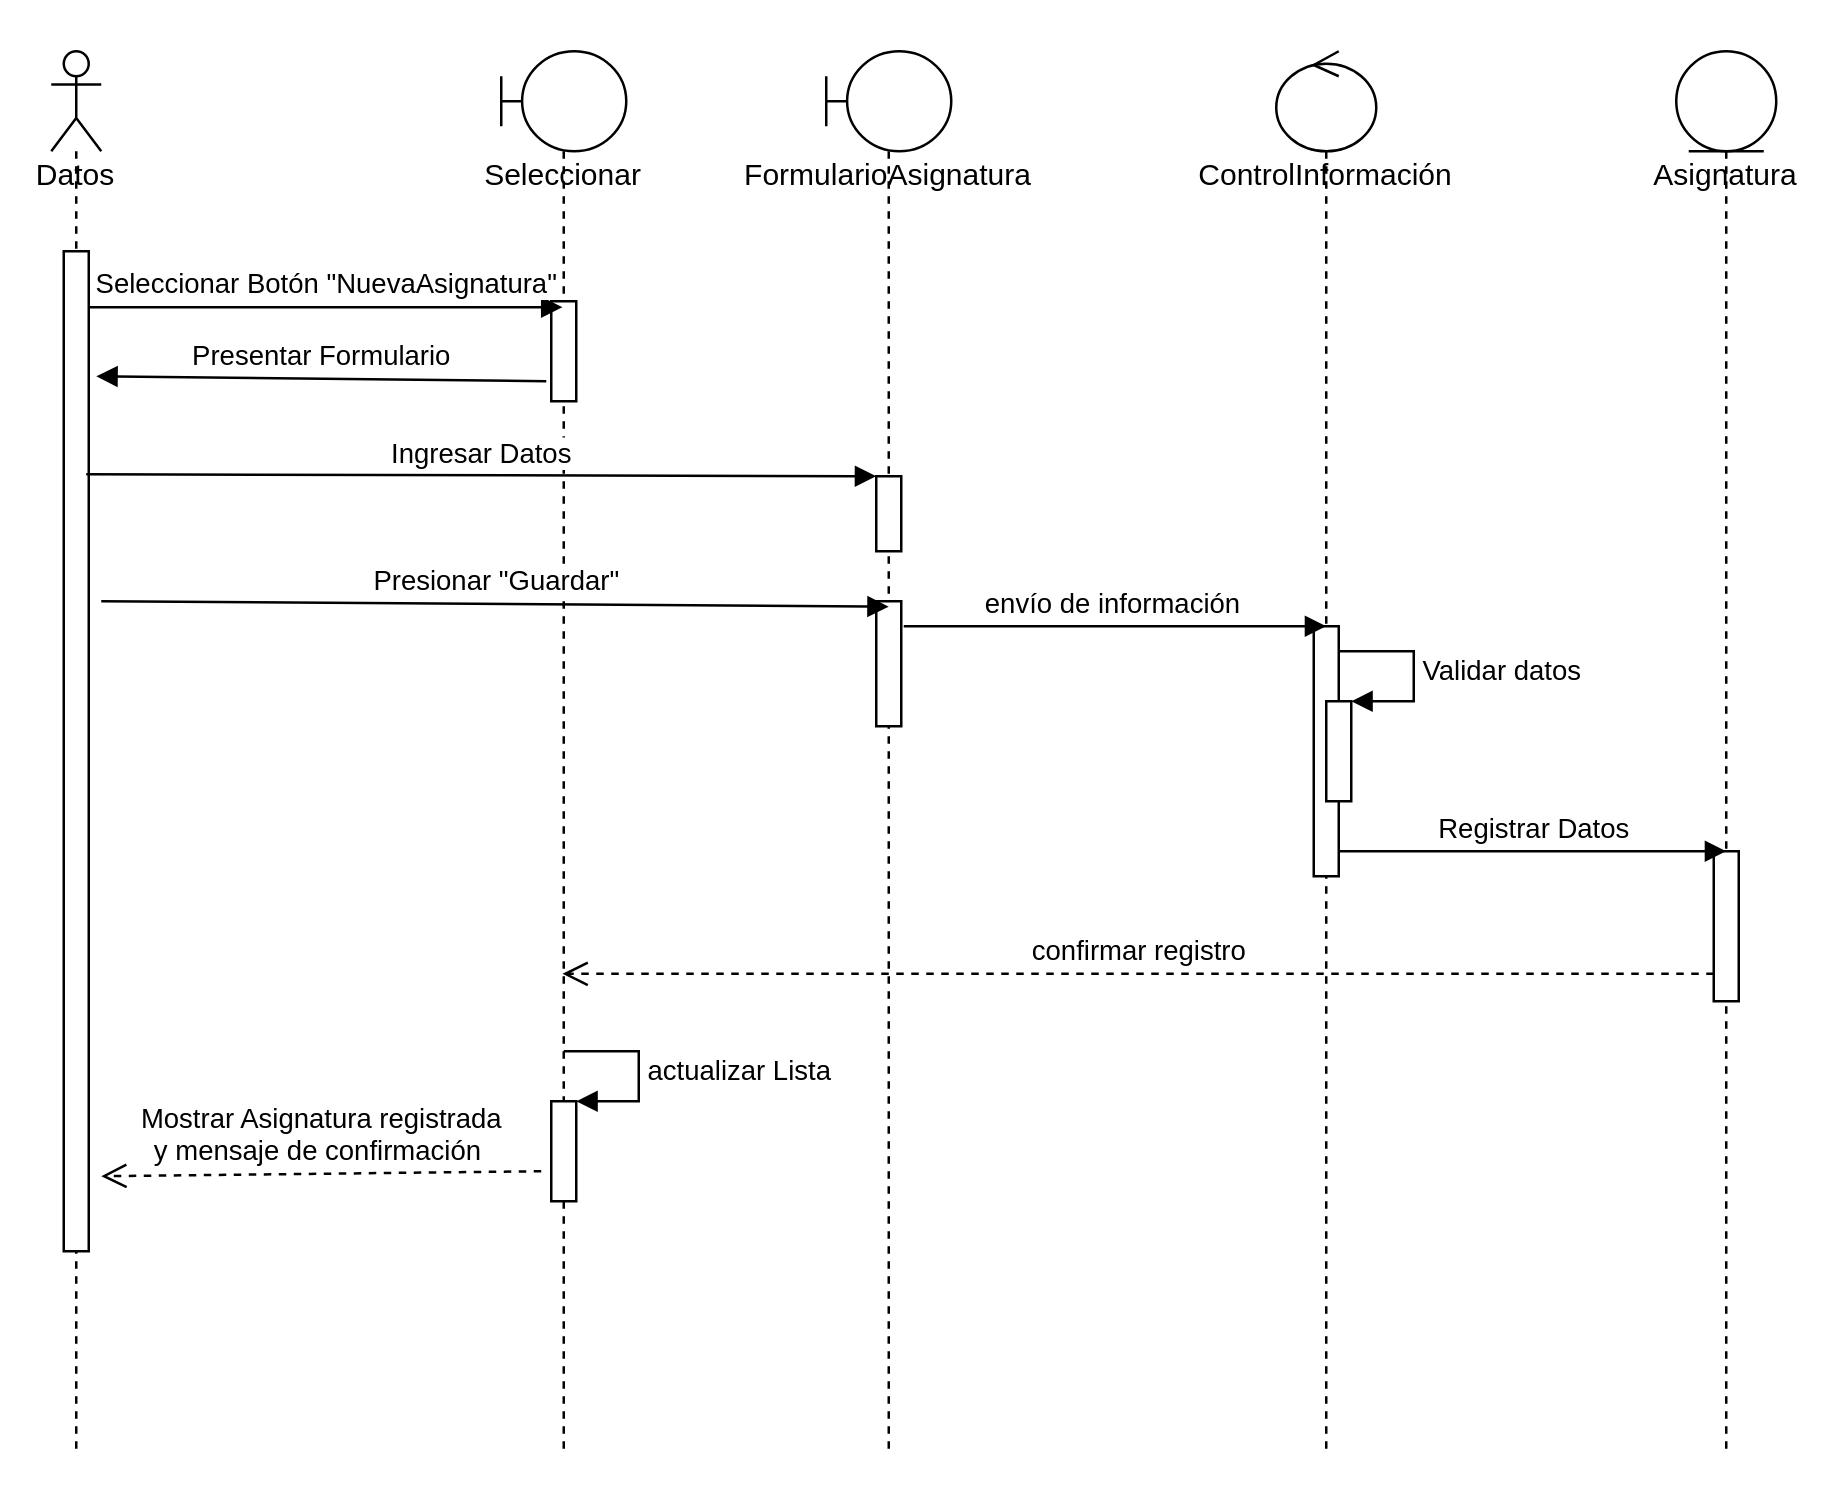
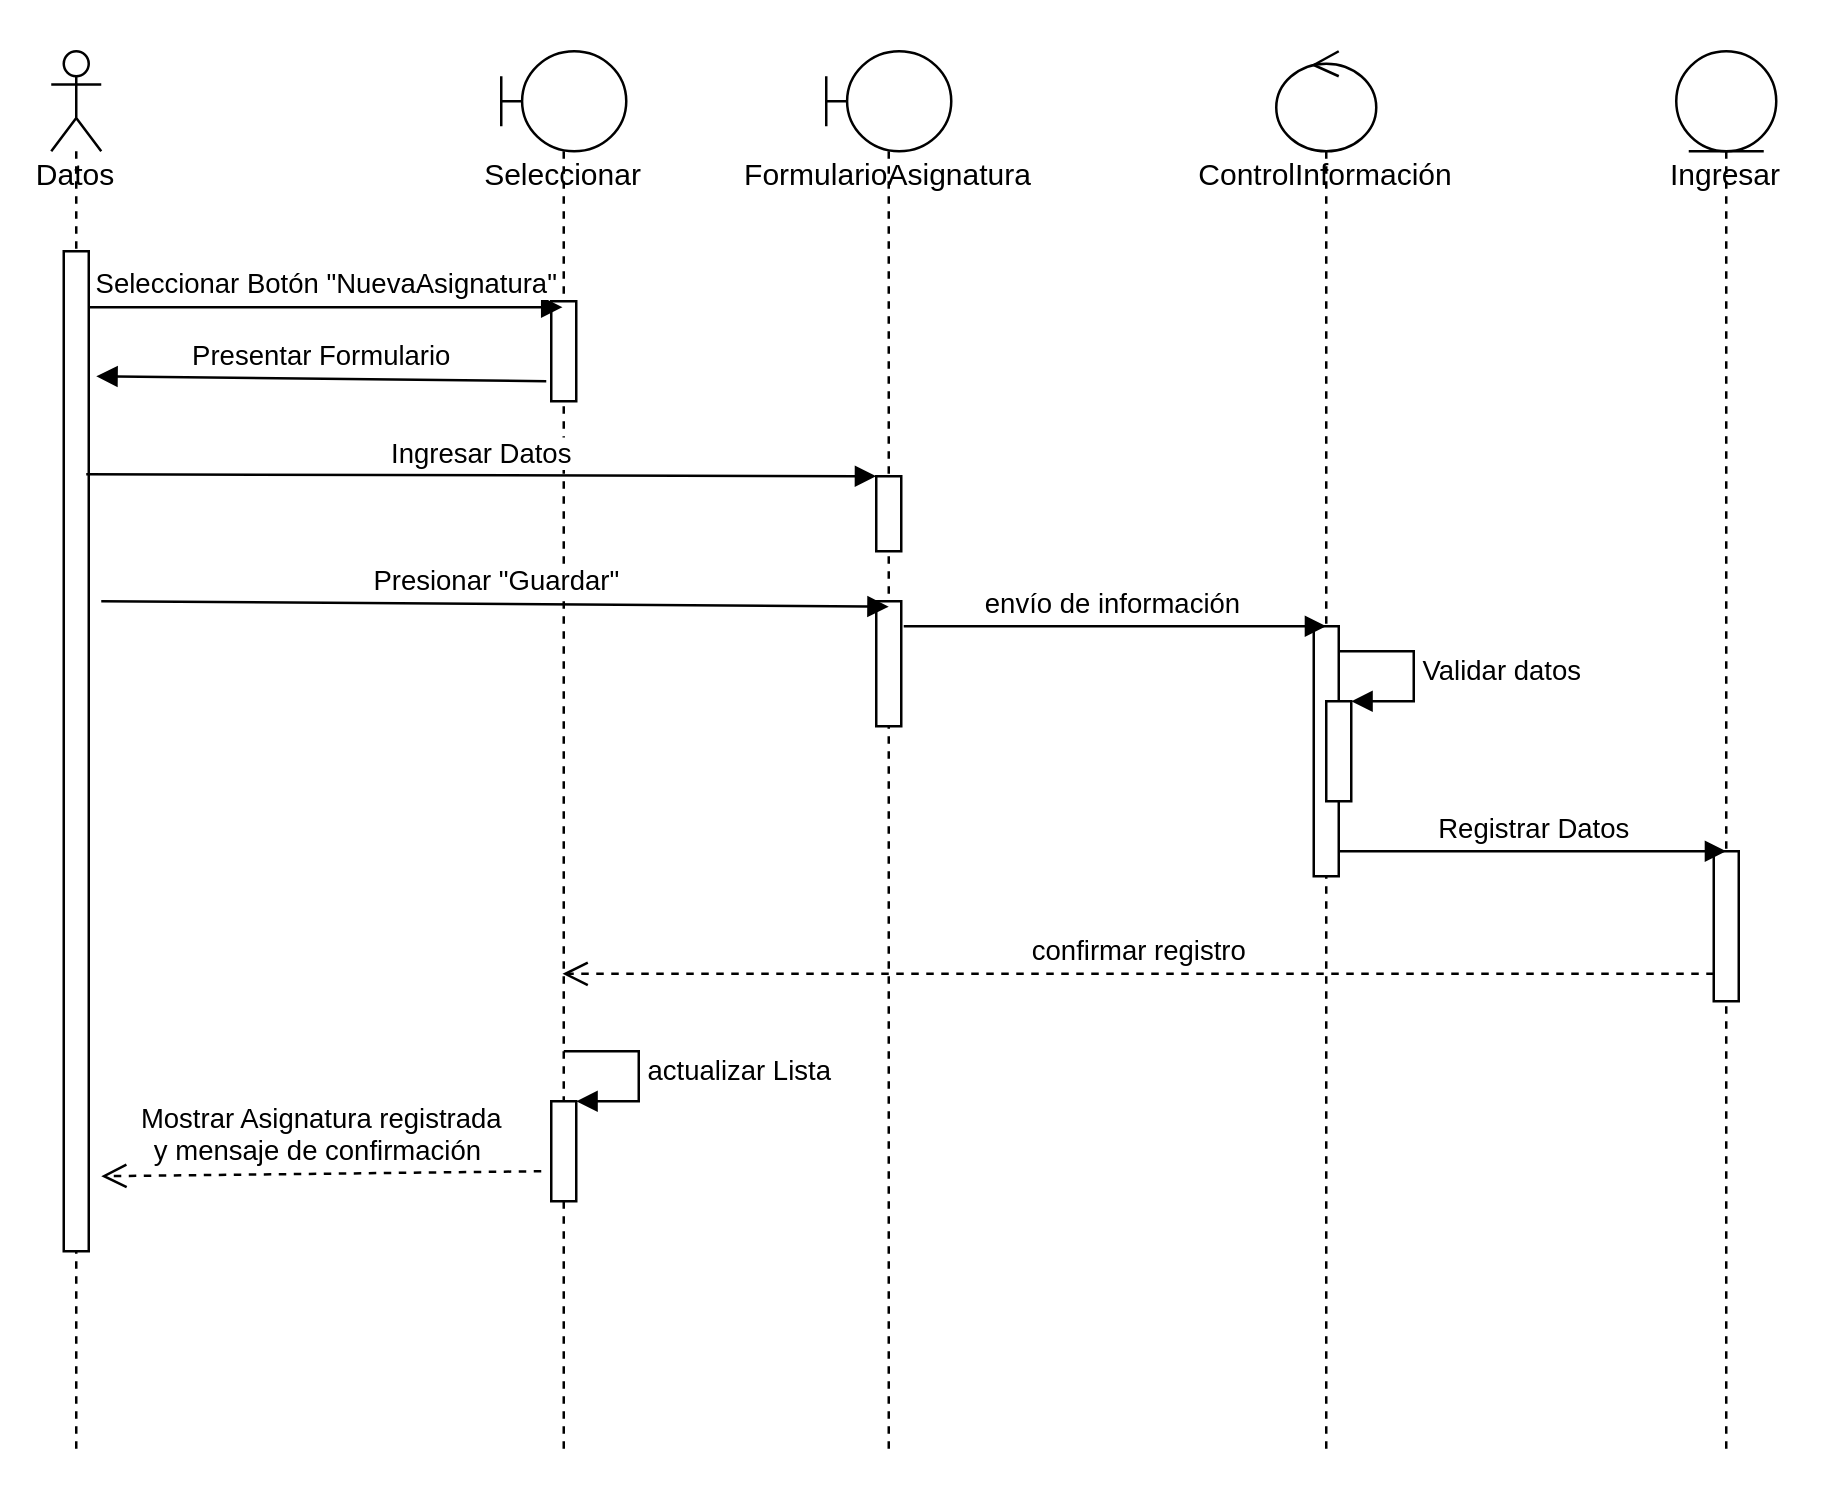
(1726, 195) -> (1726, 195)
